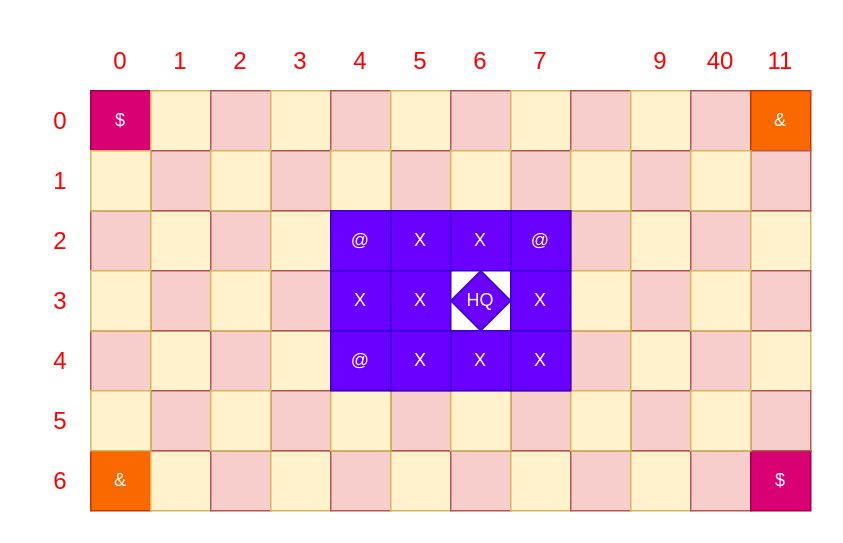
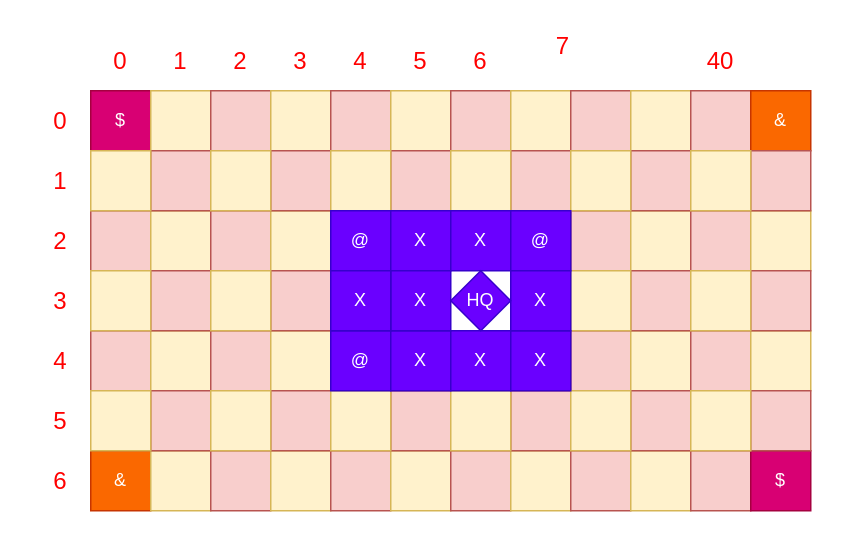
(541, 61) -> (563, 46)
(661, 61) -> none
(781, 61) -> none
